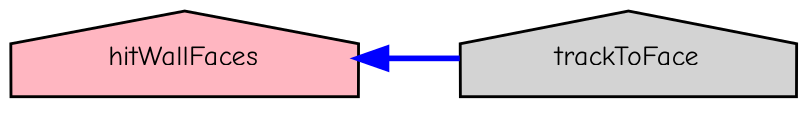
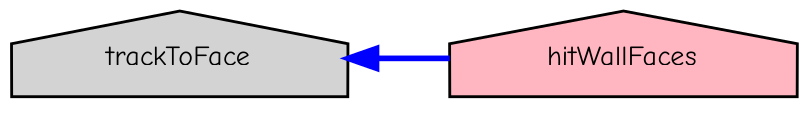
(423, 58) -> (413, 58)
